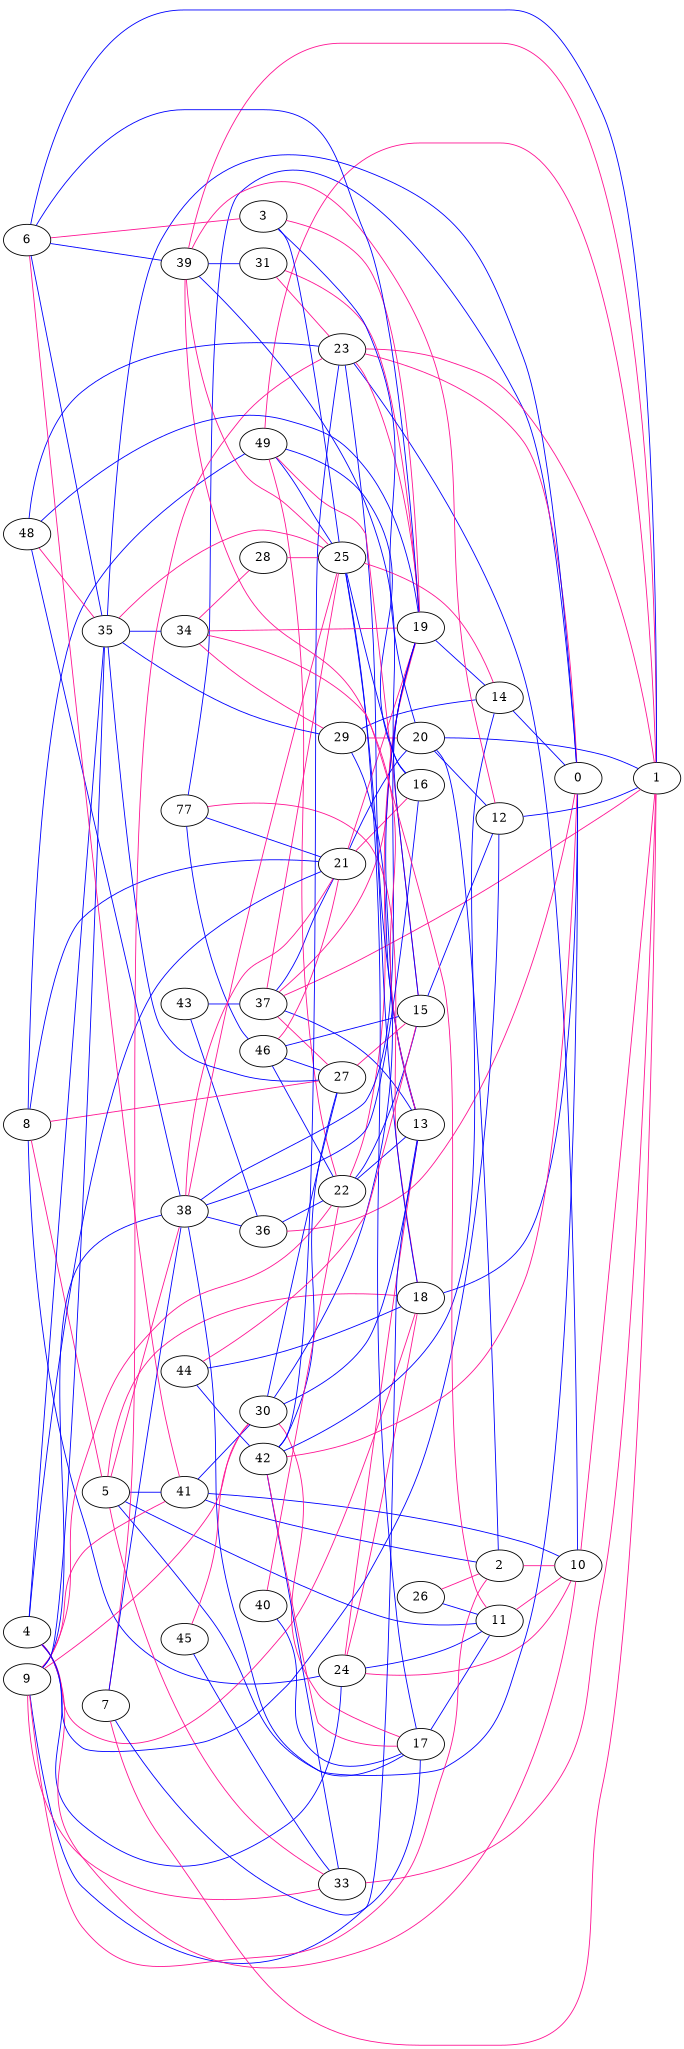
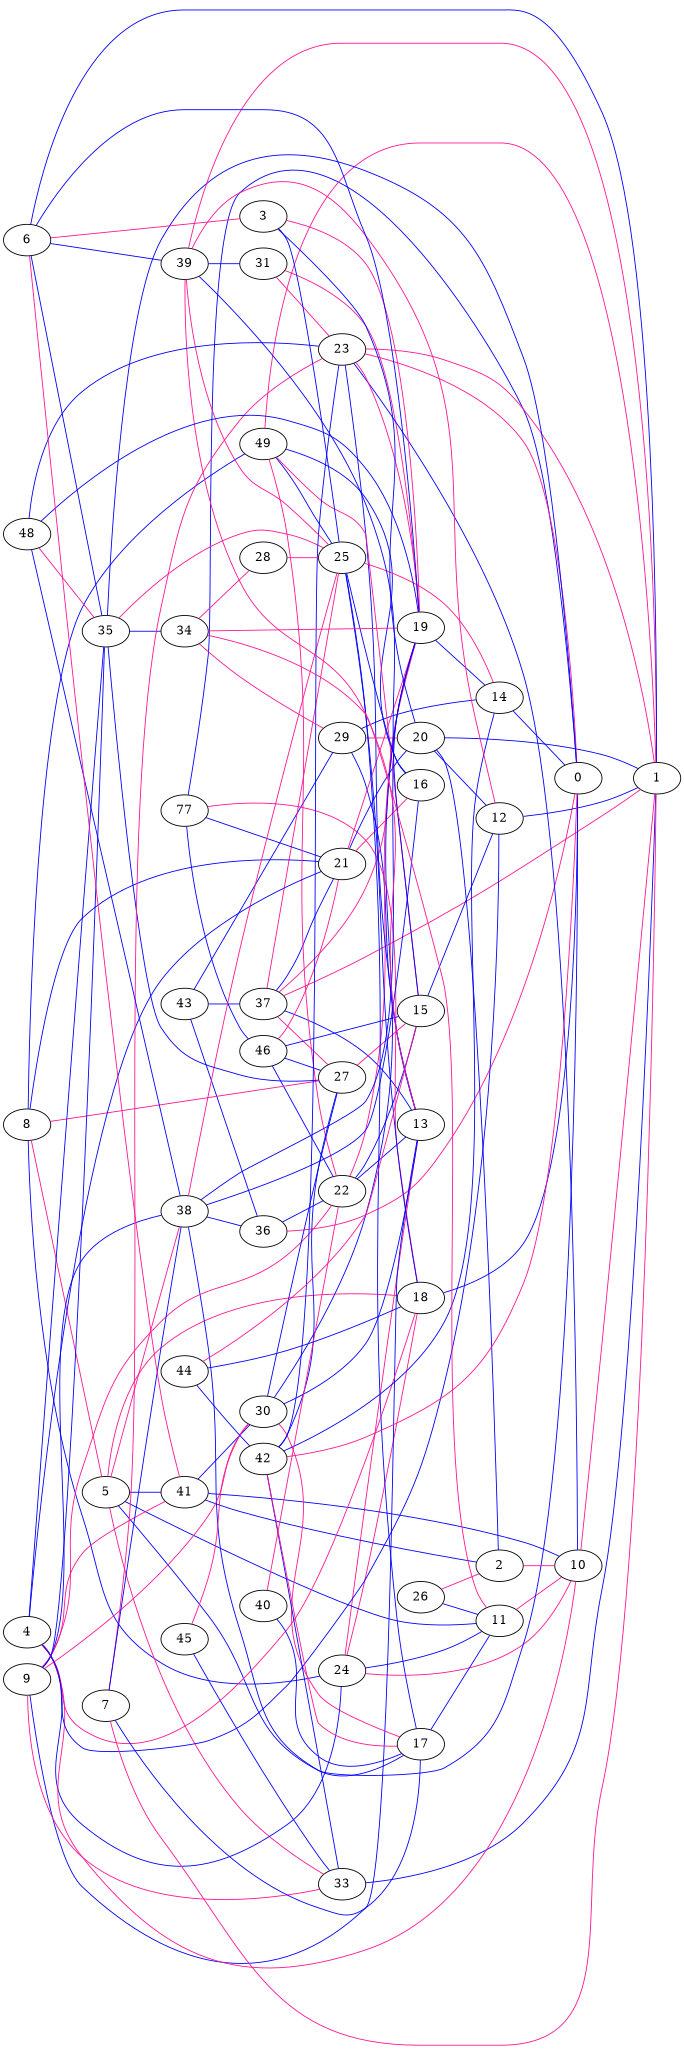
(216, 700) -> (274, 853)
(214, 1035) -> none
(624, 1404) -> (624, 1404)
(350, 1930) -> none
